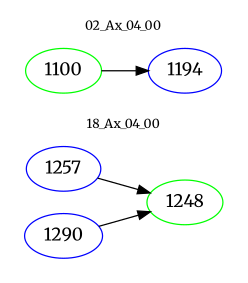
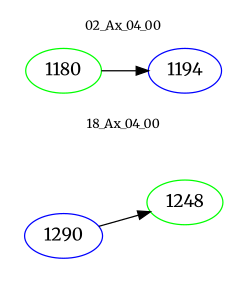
(64, 71) -> (64, 71)
(64, 169) -> none
